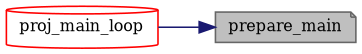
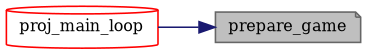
(286, 27) -> (288, 27)
